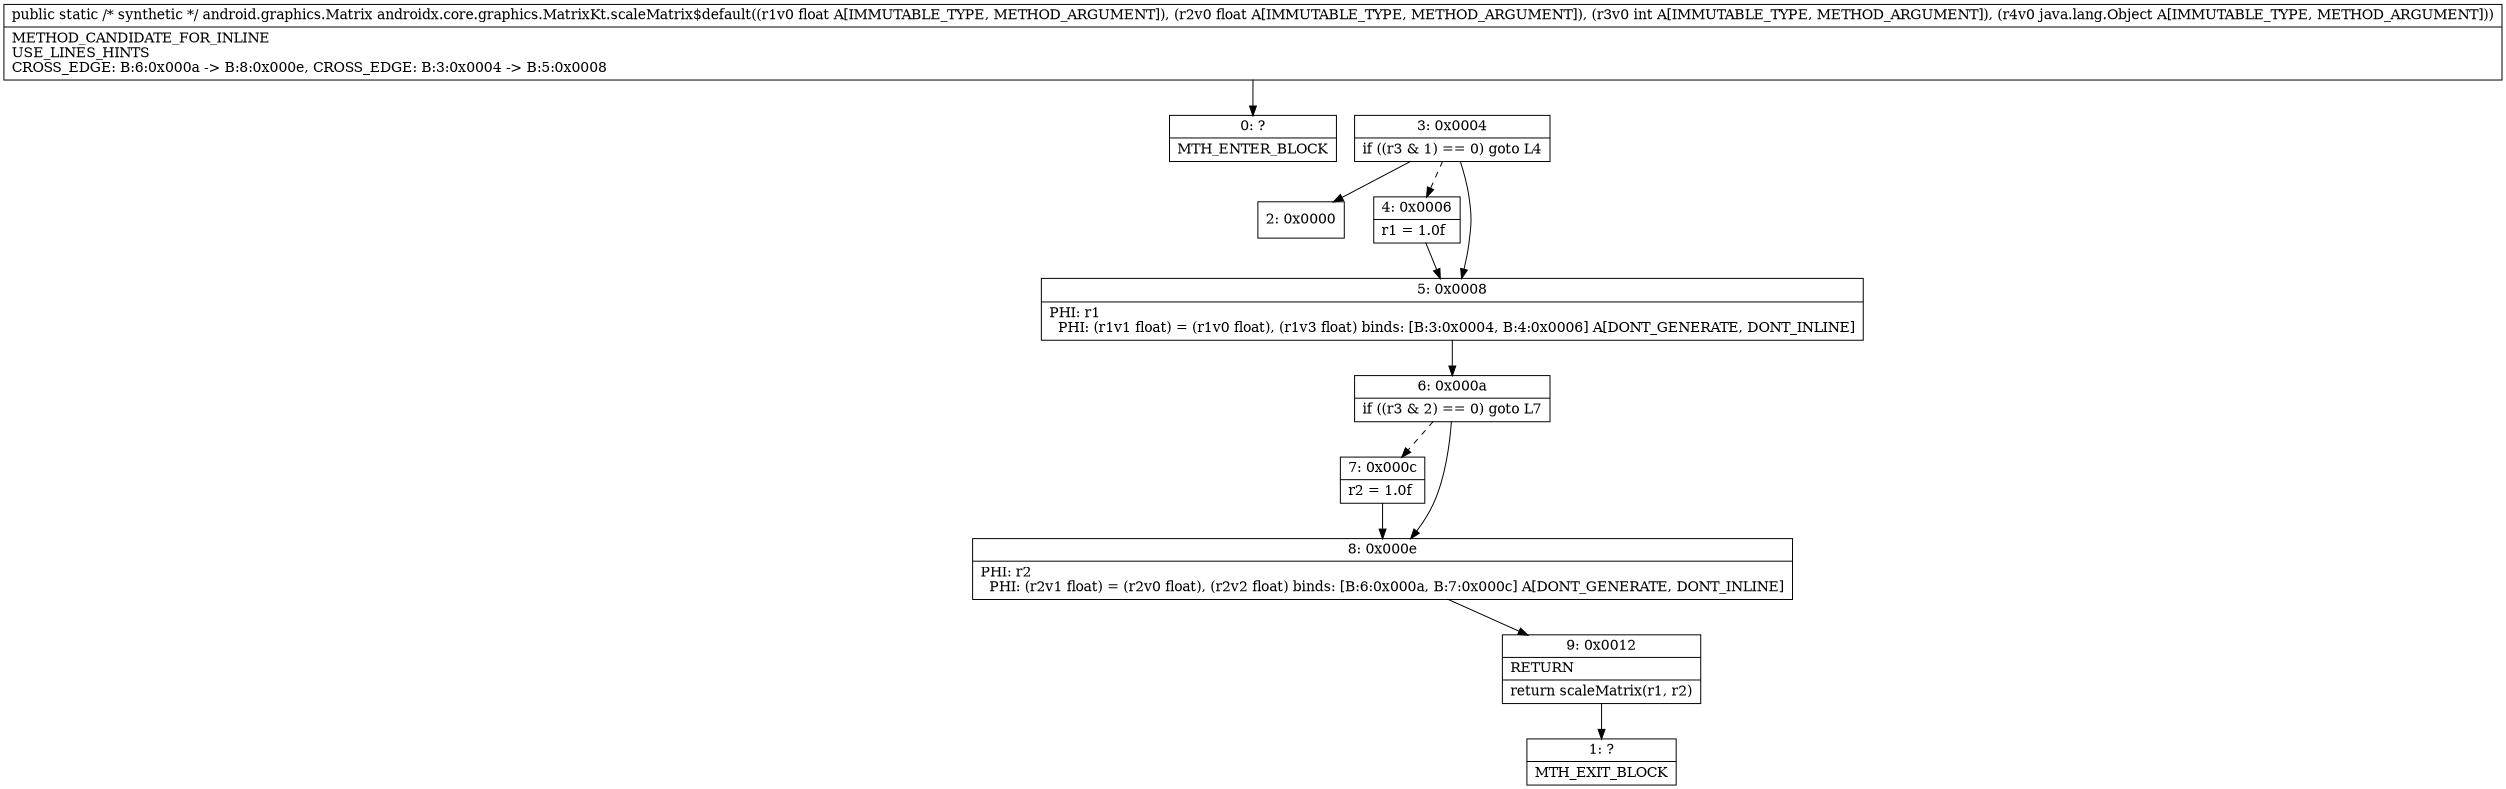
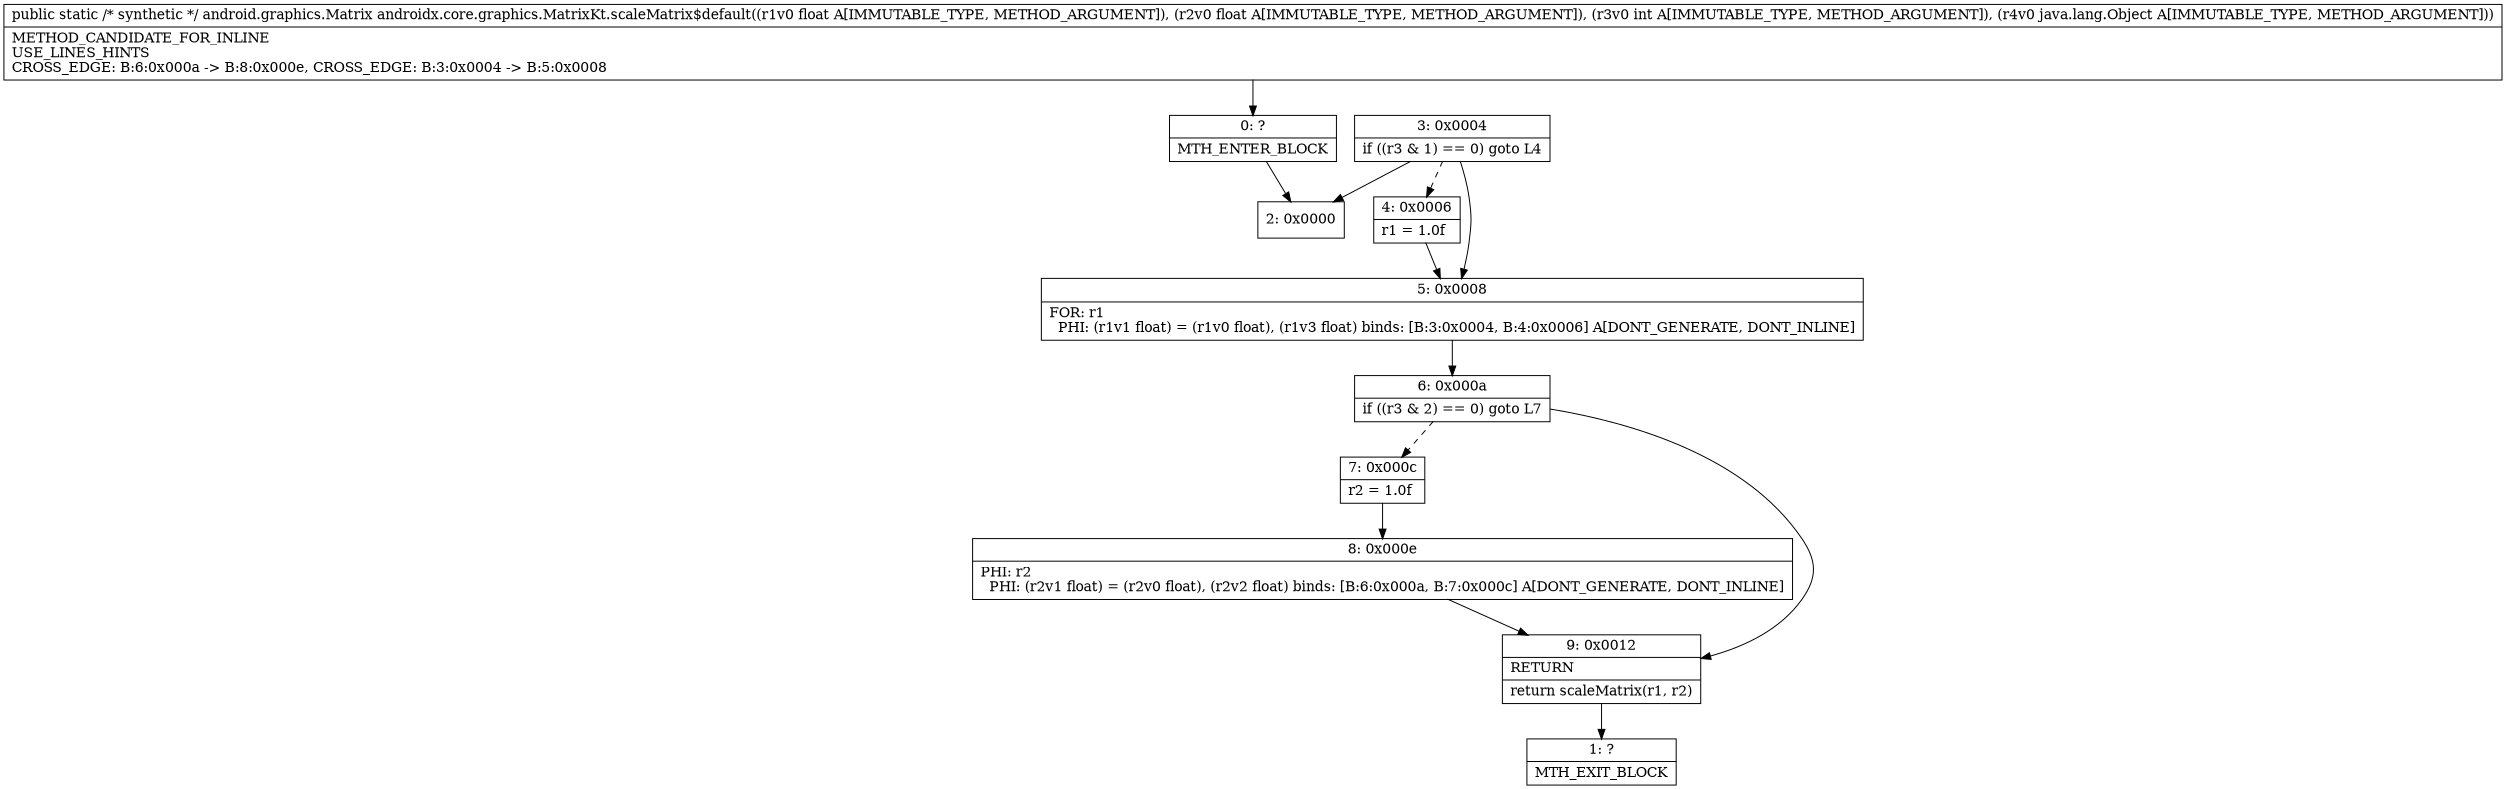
none -> (1276, 177)
(1077, 313) -> (1079, 313)
(1442, 479) -> (1763, 496)
